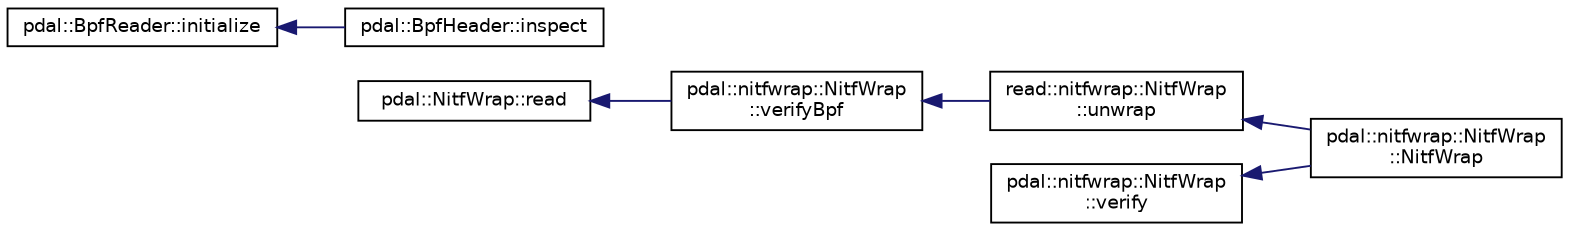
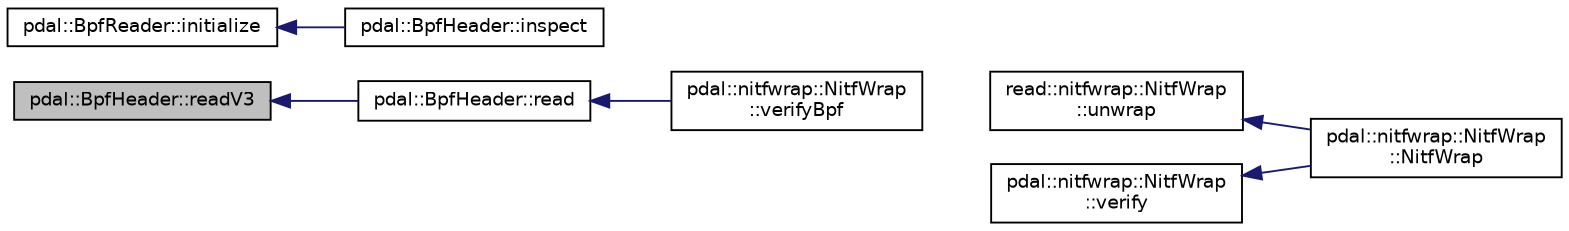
none -> (142, 101)
(474, 101) -> (474, 101)
(966, 101) -> none
